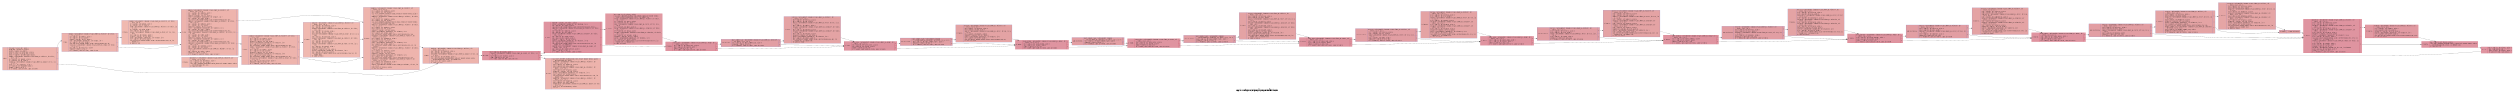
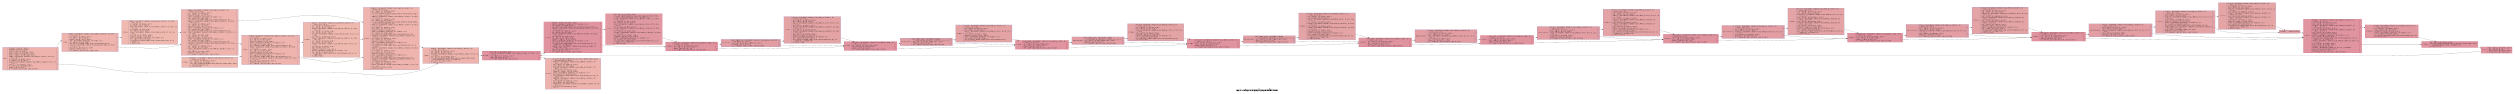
(1449, 25) -> none
none -> (1156, 32)
